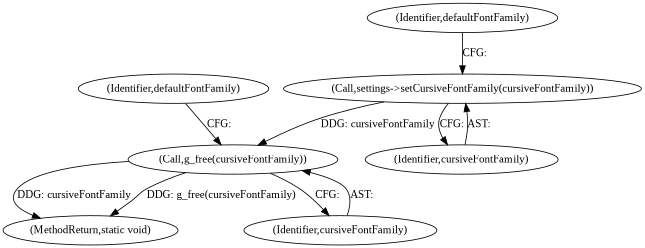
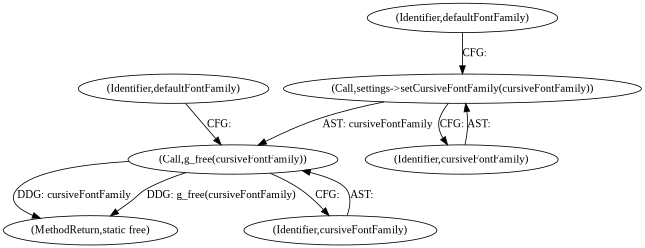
(378, 124) -> (378, 124)
(91, 230) -> (91, 230)
